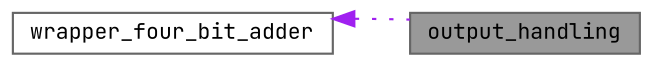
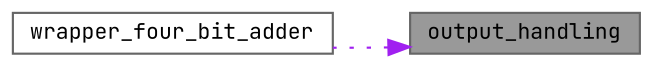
(382, 19) -> (361, 48)
